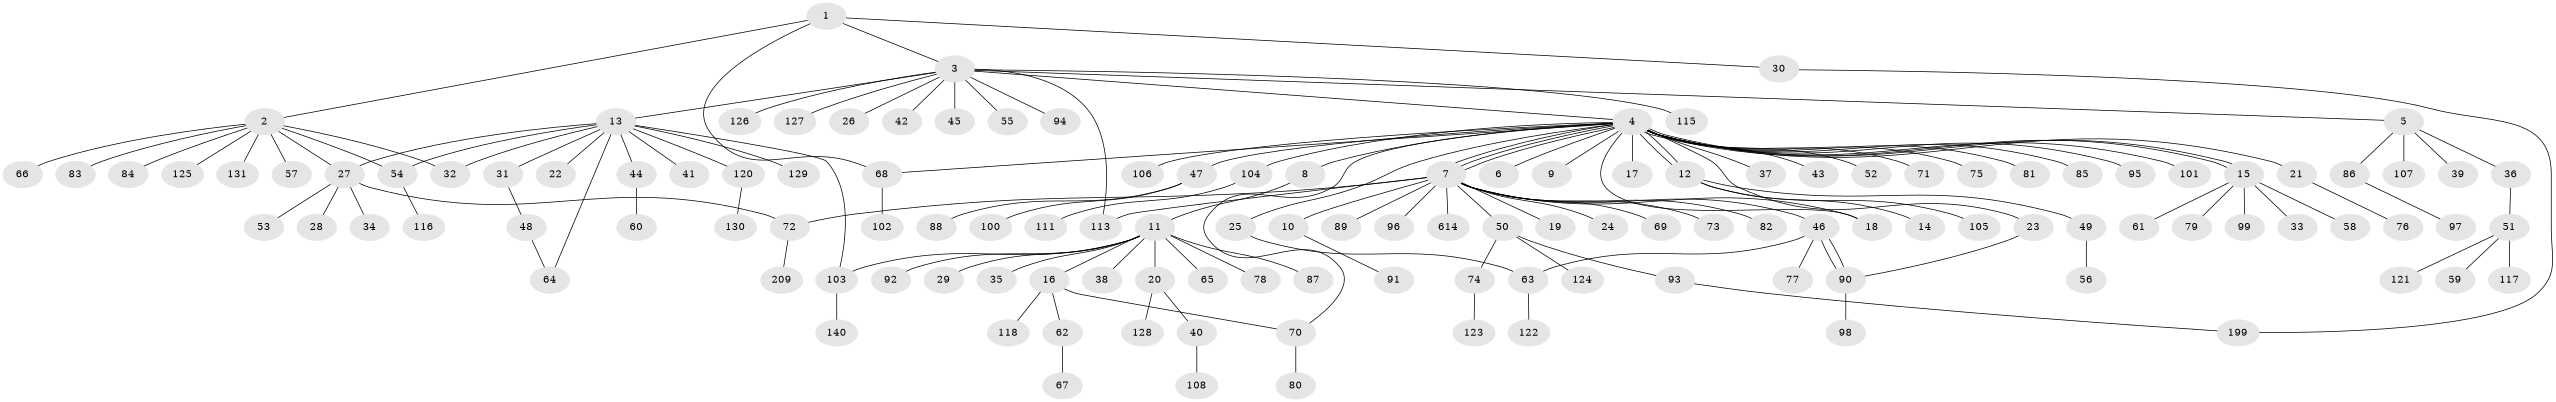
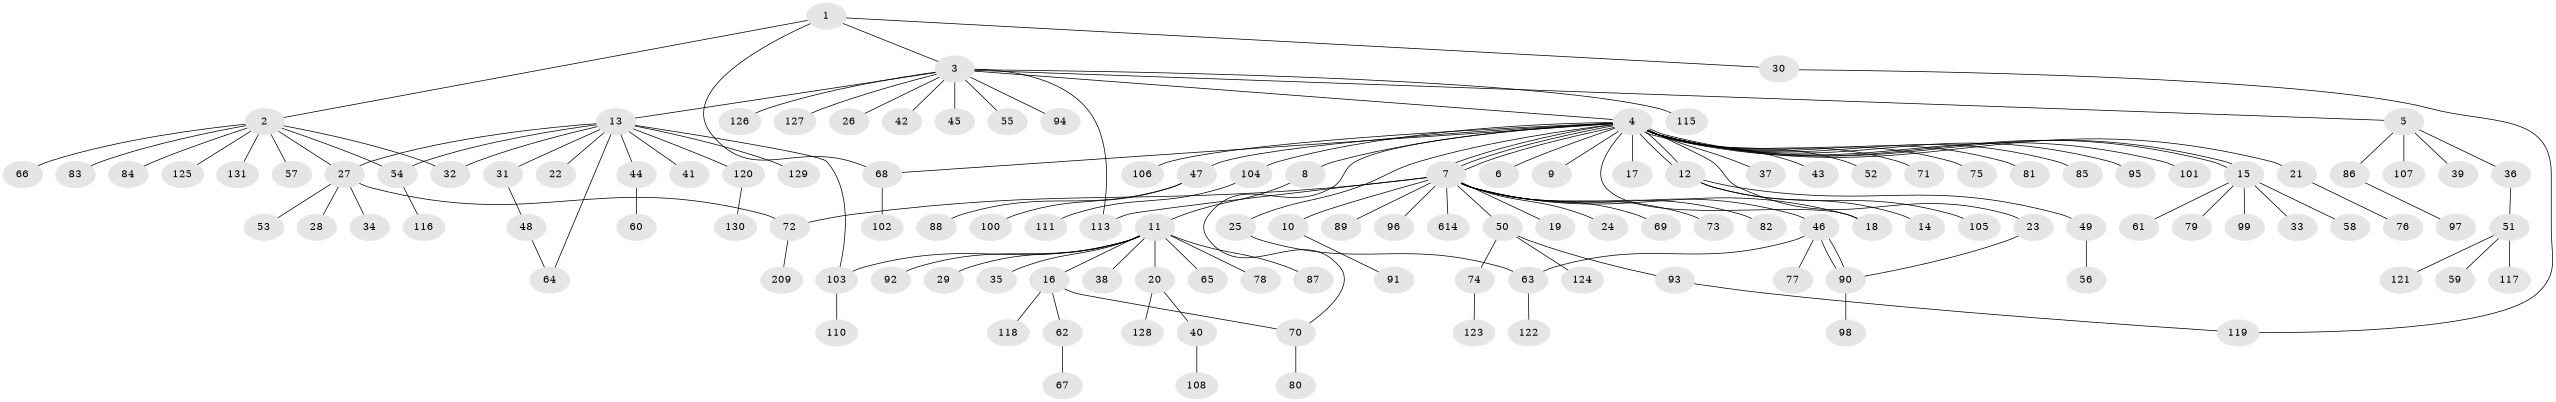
(837, 333) -> (837, 333)
(2238, 333) -> (2238, 333)
